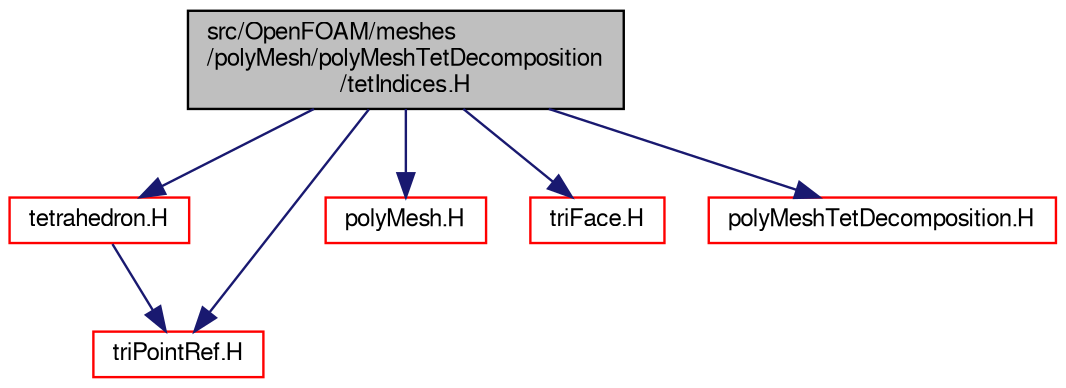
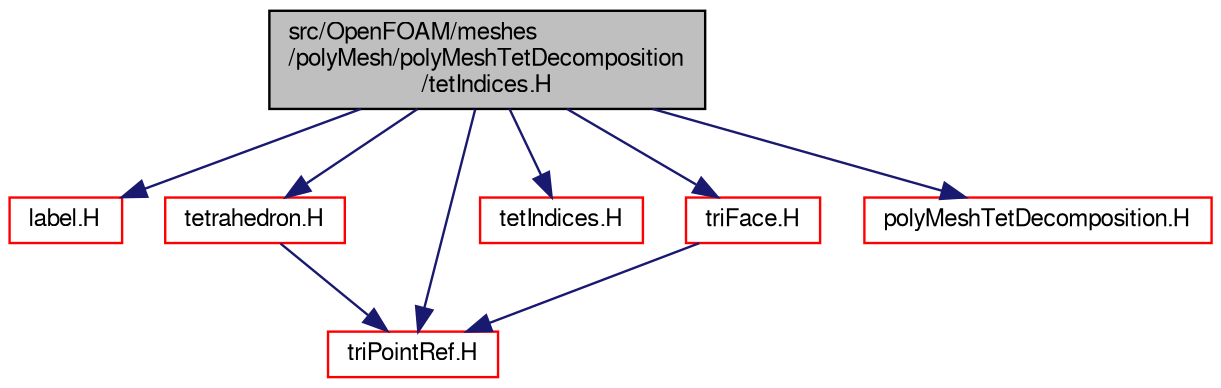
none -> (66, 220)
(406, 220) -> (561, 220)
none -> (594, 283)
